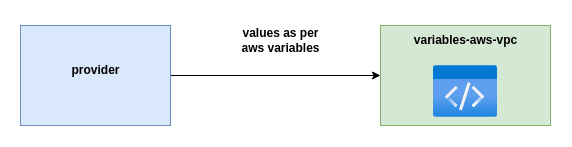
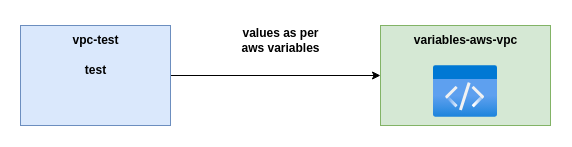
none -> (96, 41)
(96, 71) -> (96, 71)
